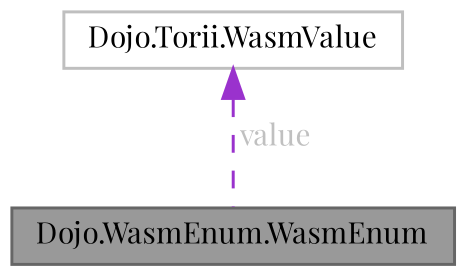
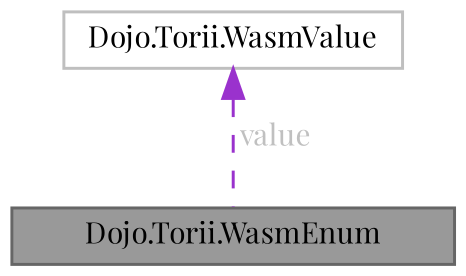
(233, 236) -> (233, 236)
